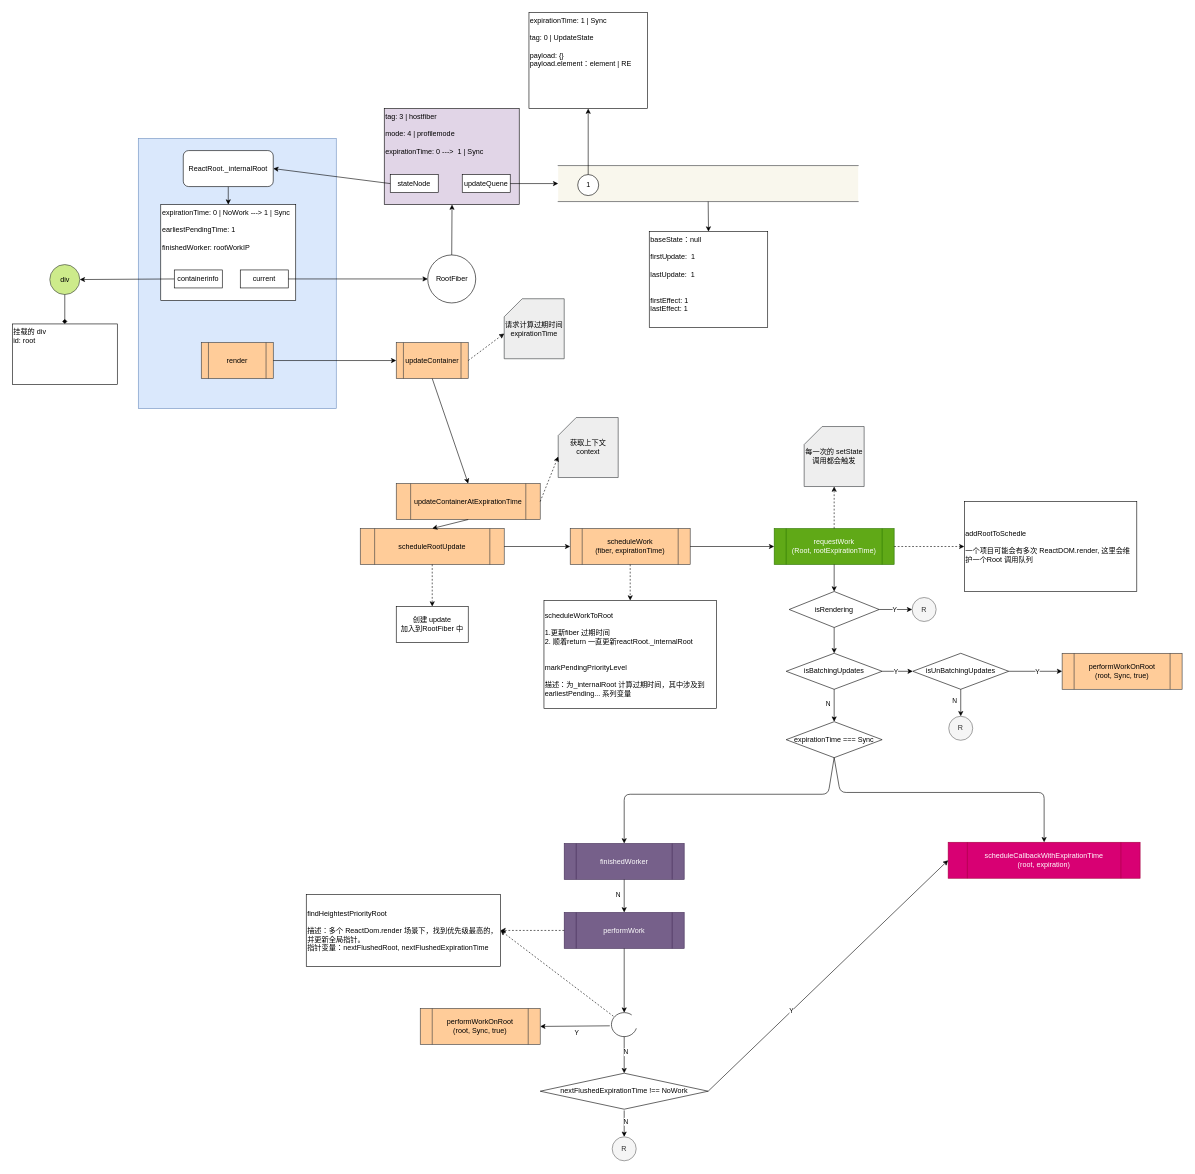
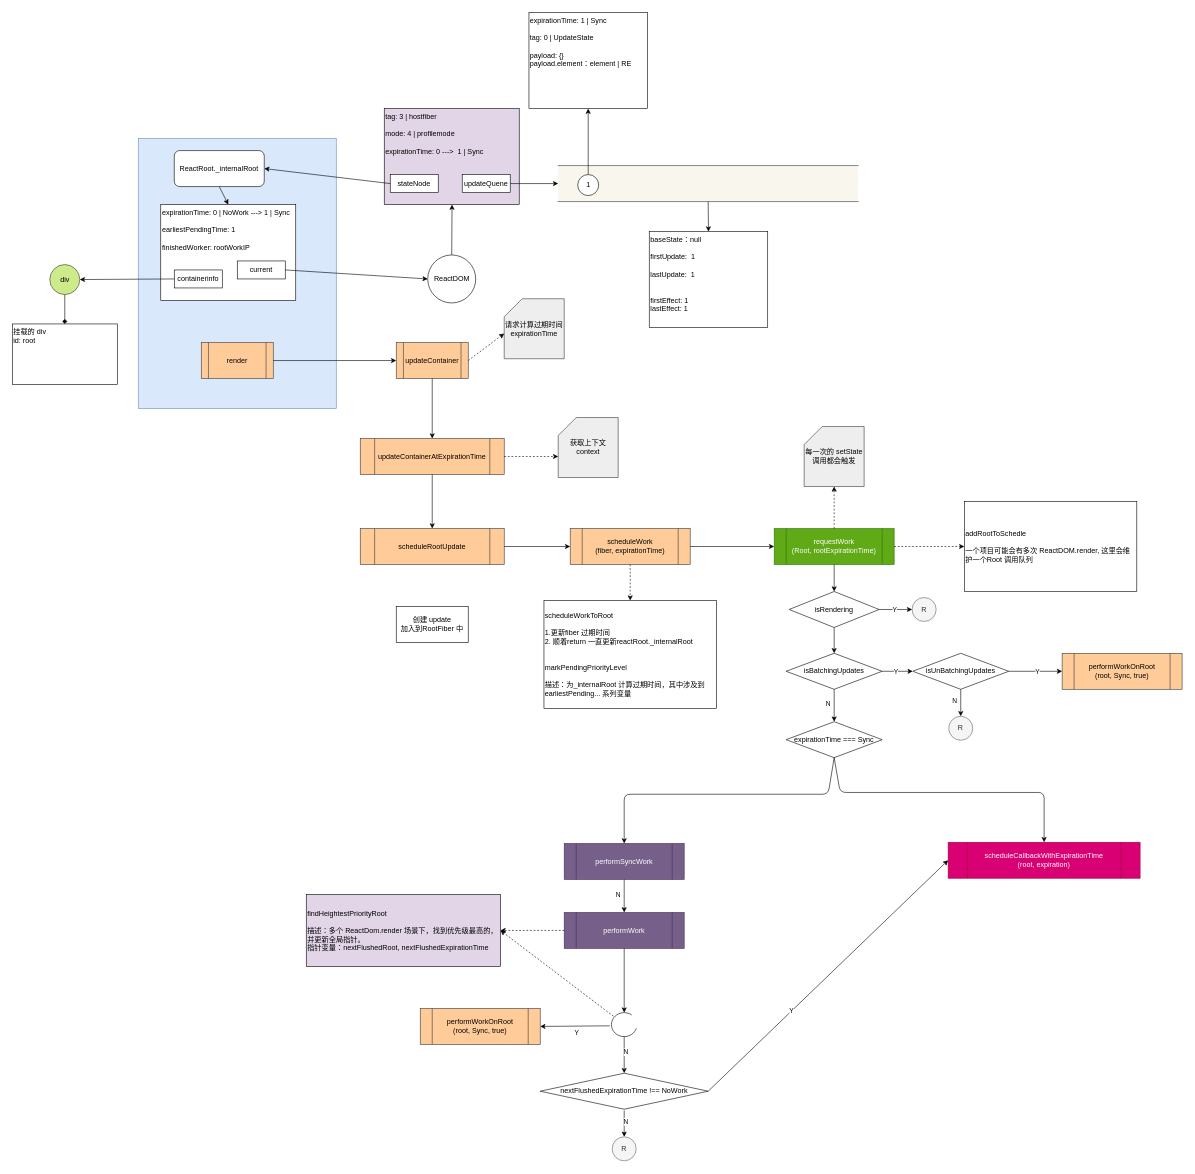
(228, 168) -> (219, 168)
(264, 279) -> (261, 270)
(452, 279) -> (452, 279)
(468, 501) -> (432, 456)
(432, 601) -> none
(624, 861) -> (624, 861)
(403, 930) -> (403, 930)
